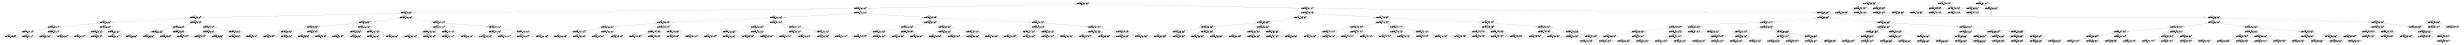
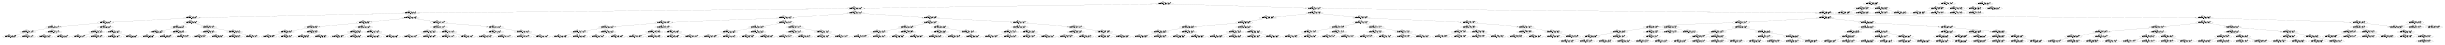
(973, 37) -> none
